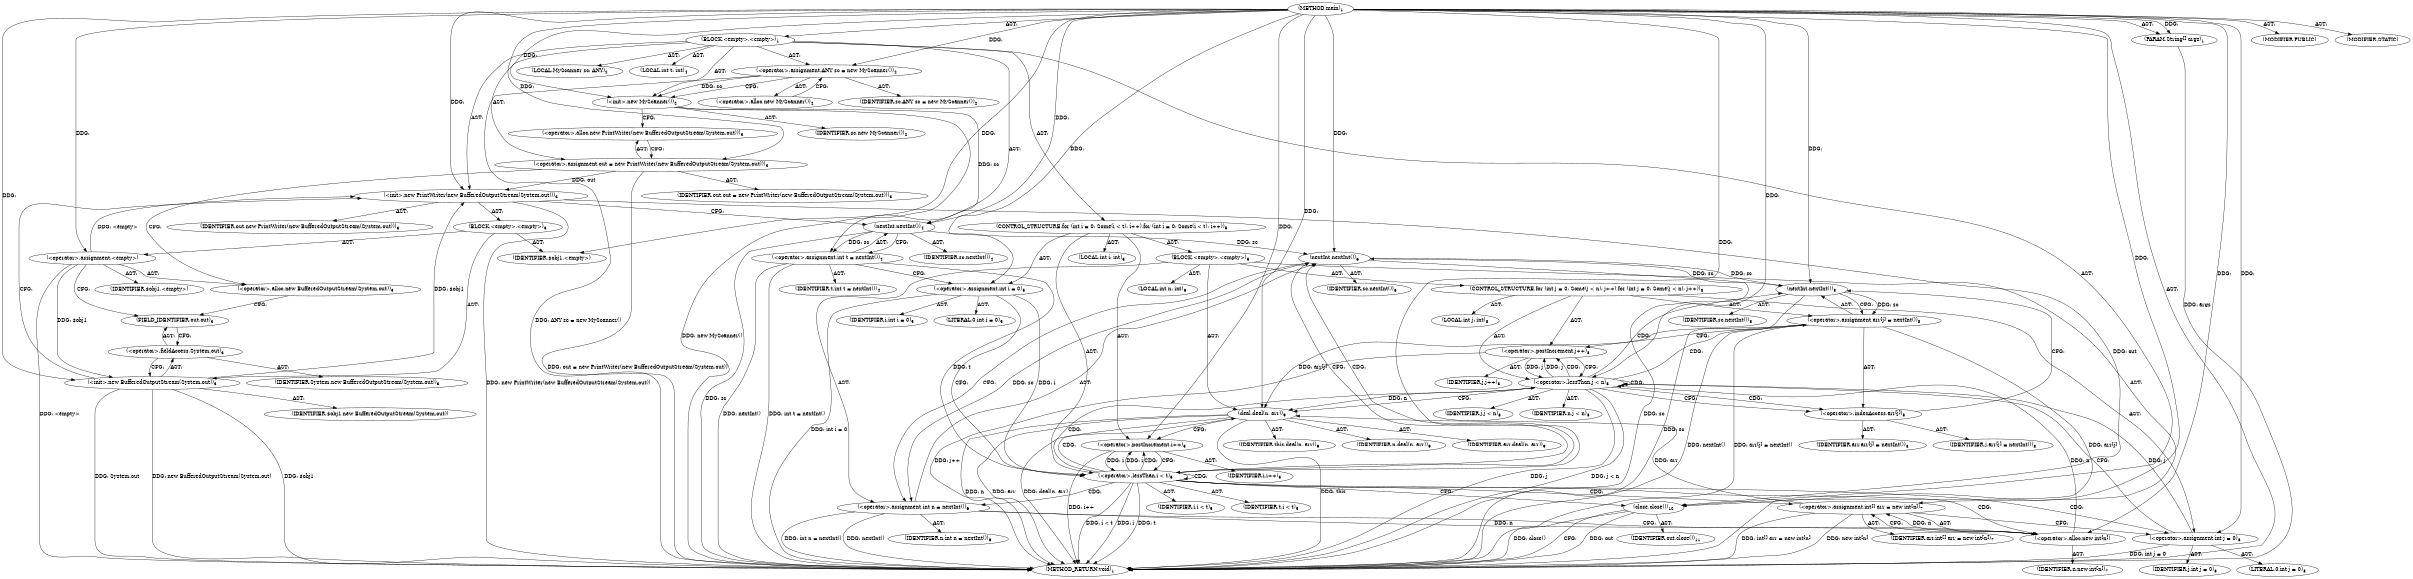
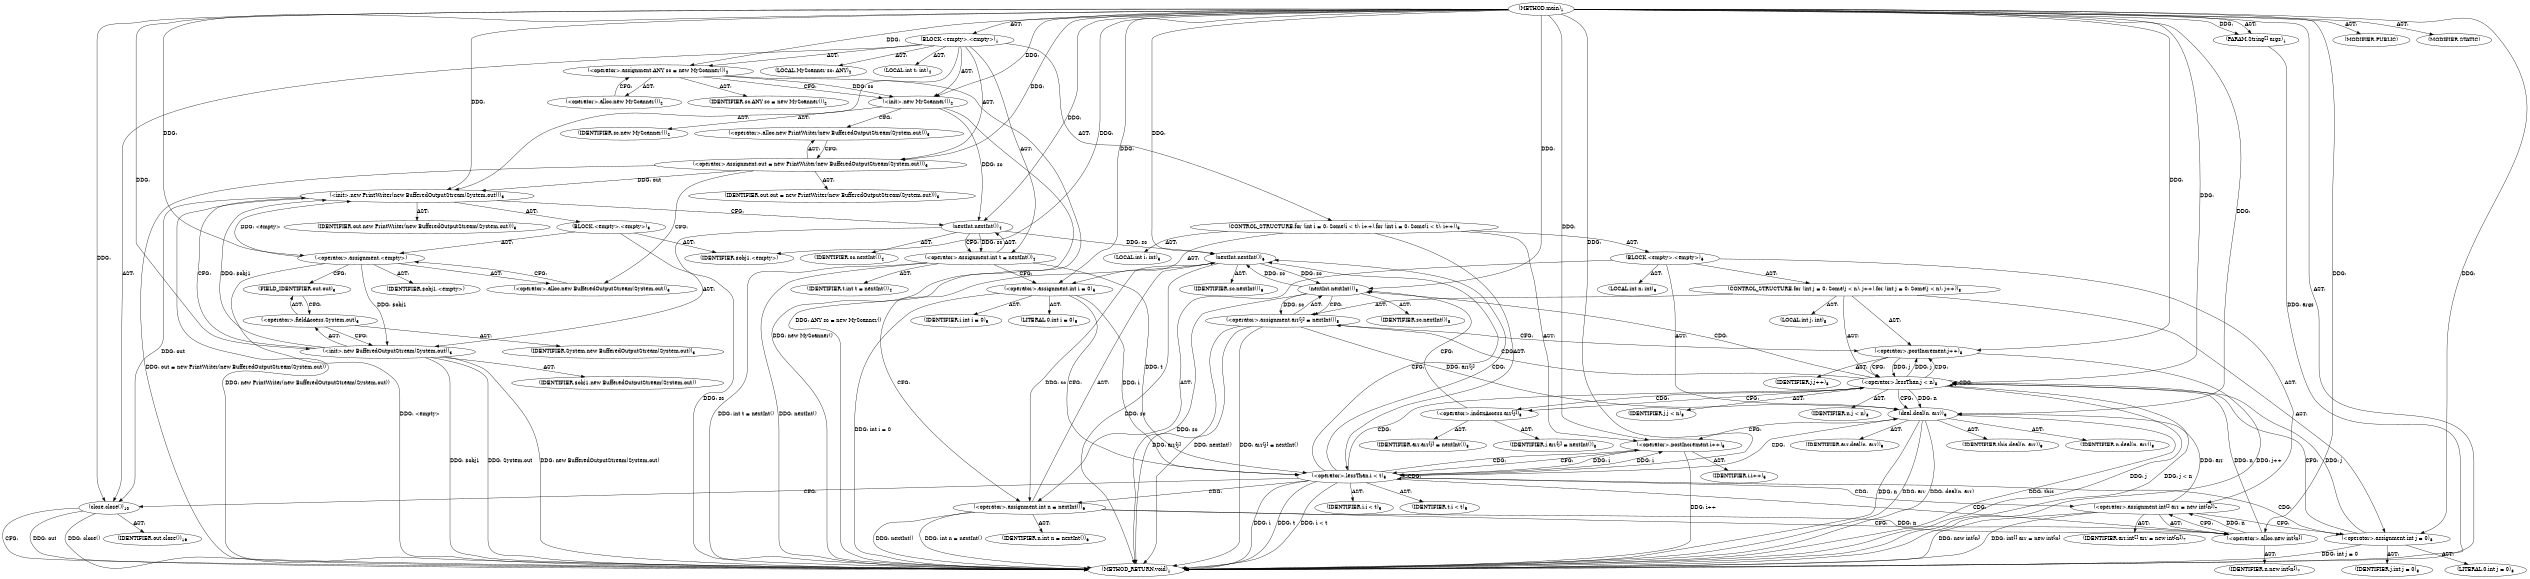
none -> (2111, 24)
(246, 305) -> (493, 270)
(1864, 366) -> none
(1698, 538) -> (185, 538)
